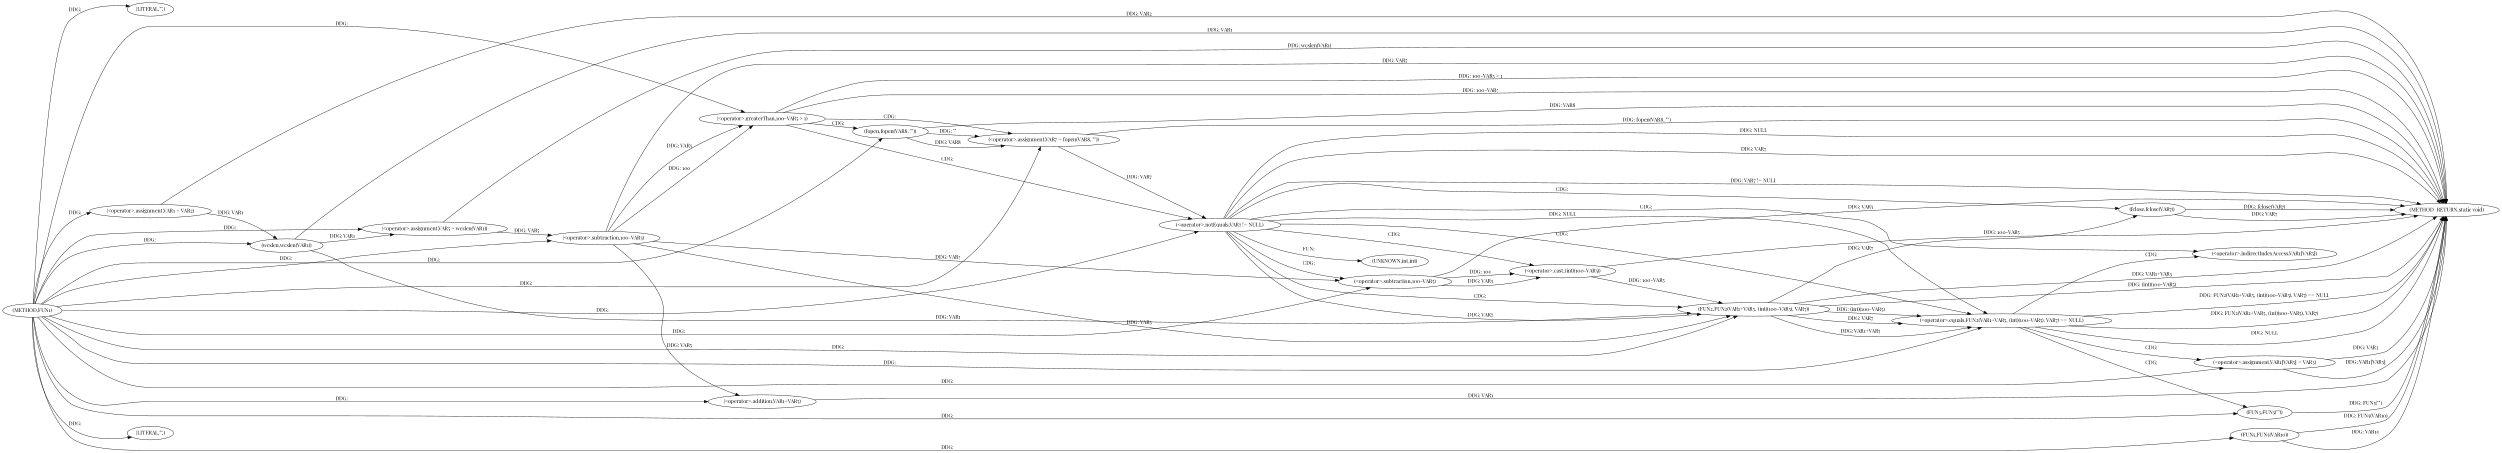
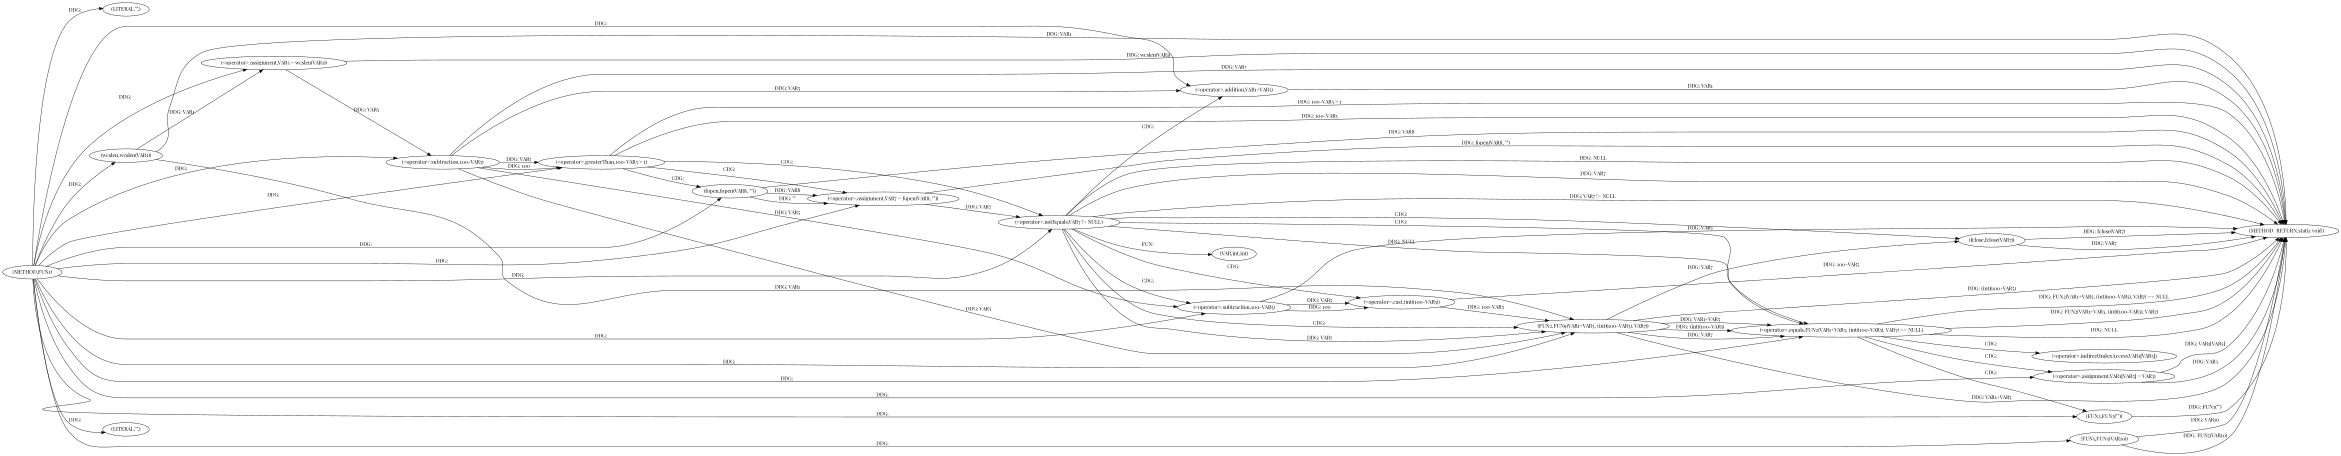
(1727, 209) -> (1142, 149)
(150, 211) -> none
(1395, 261) -> (1234, 254)
(1754, 309) -> (1593, 326)
